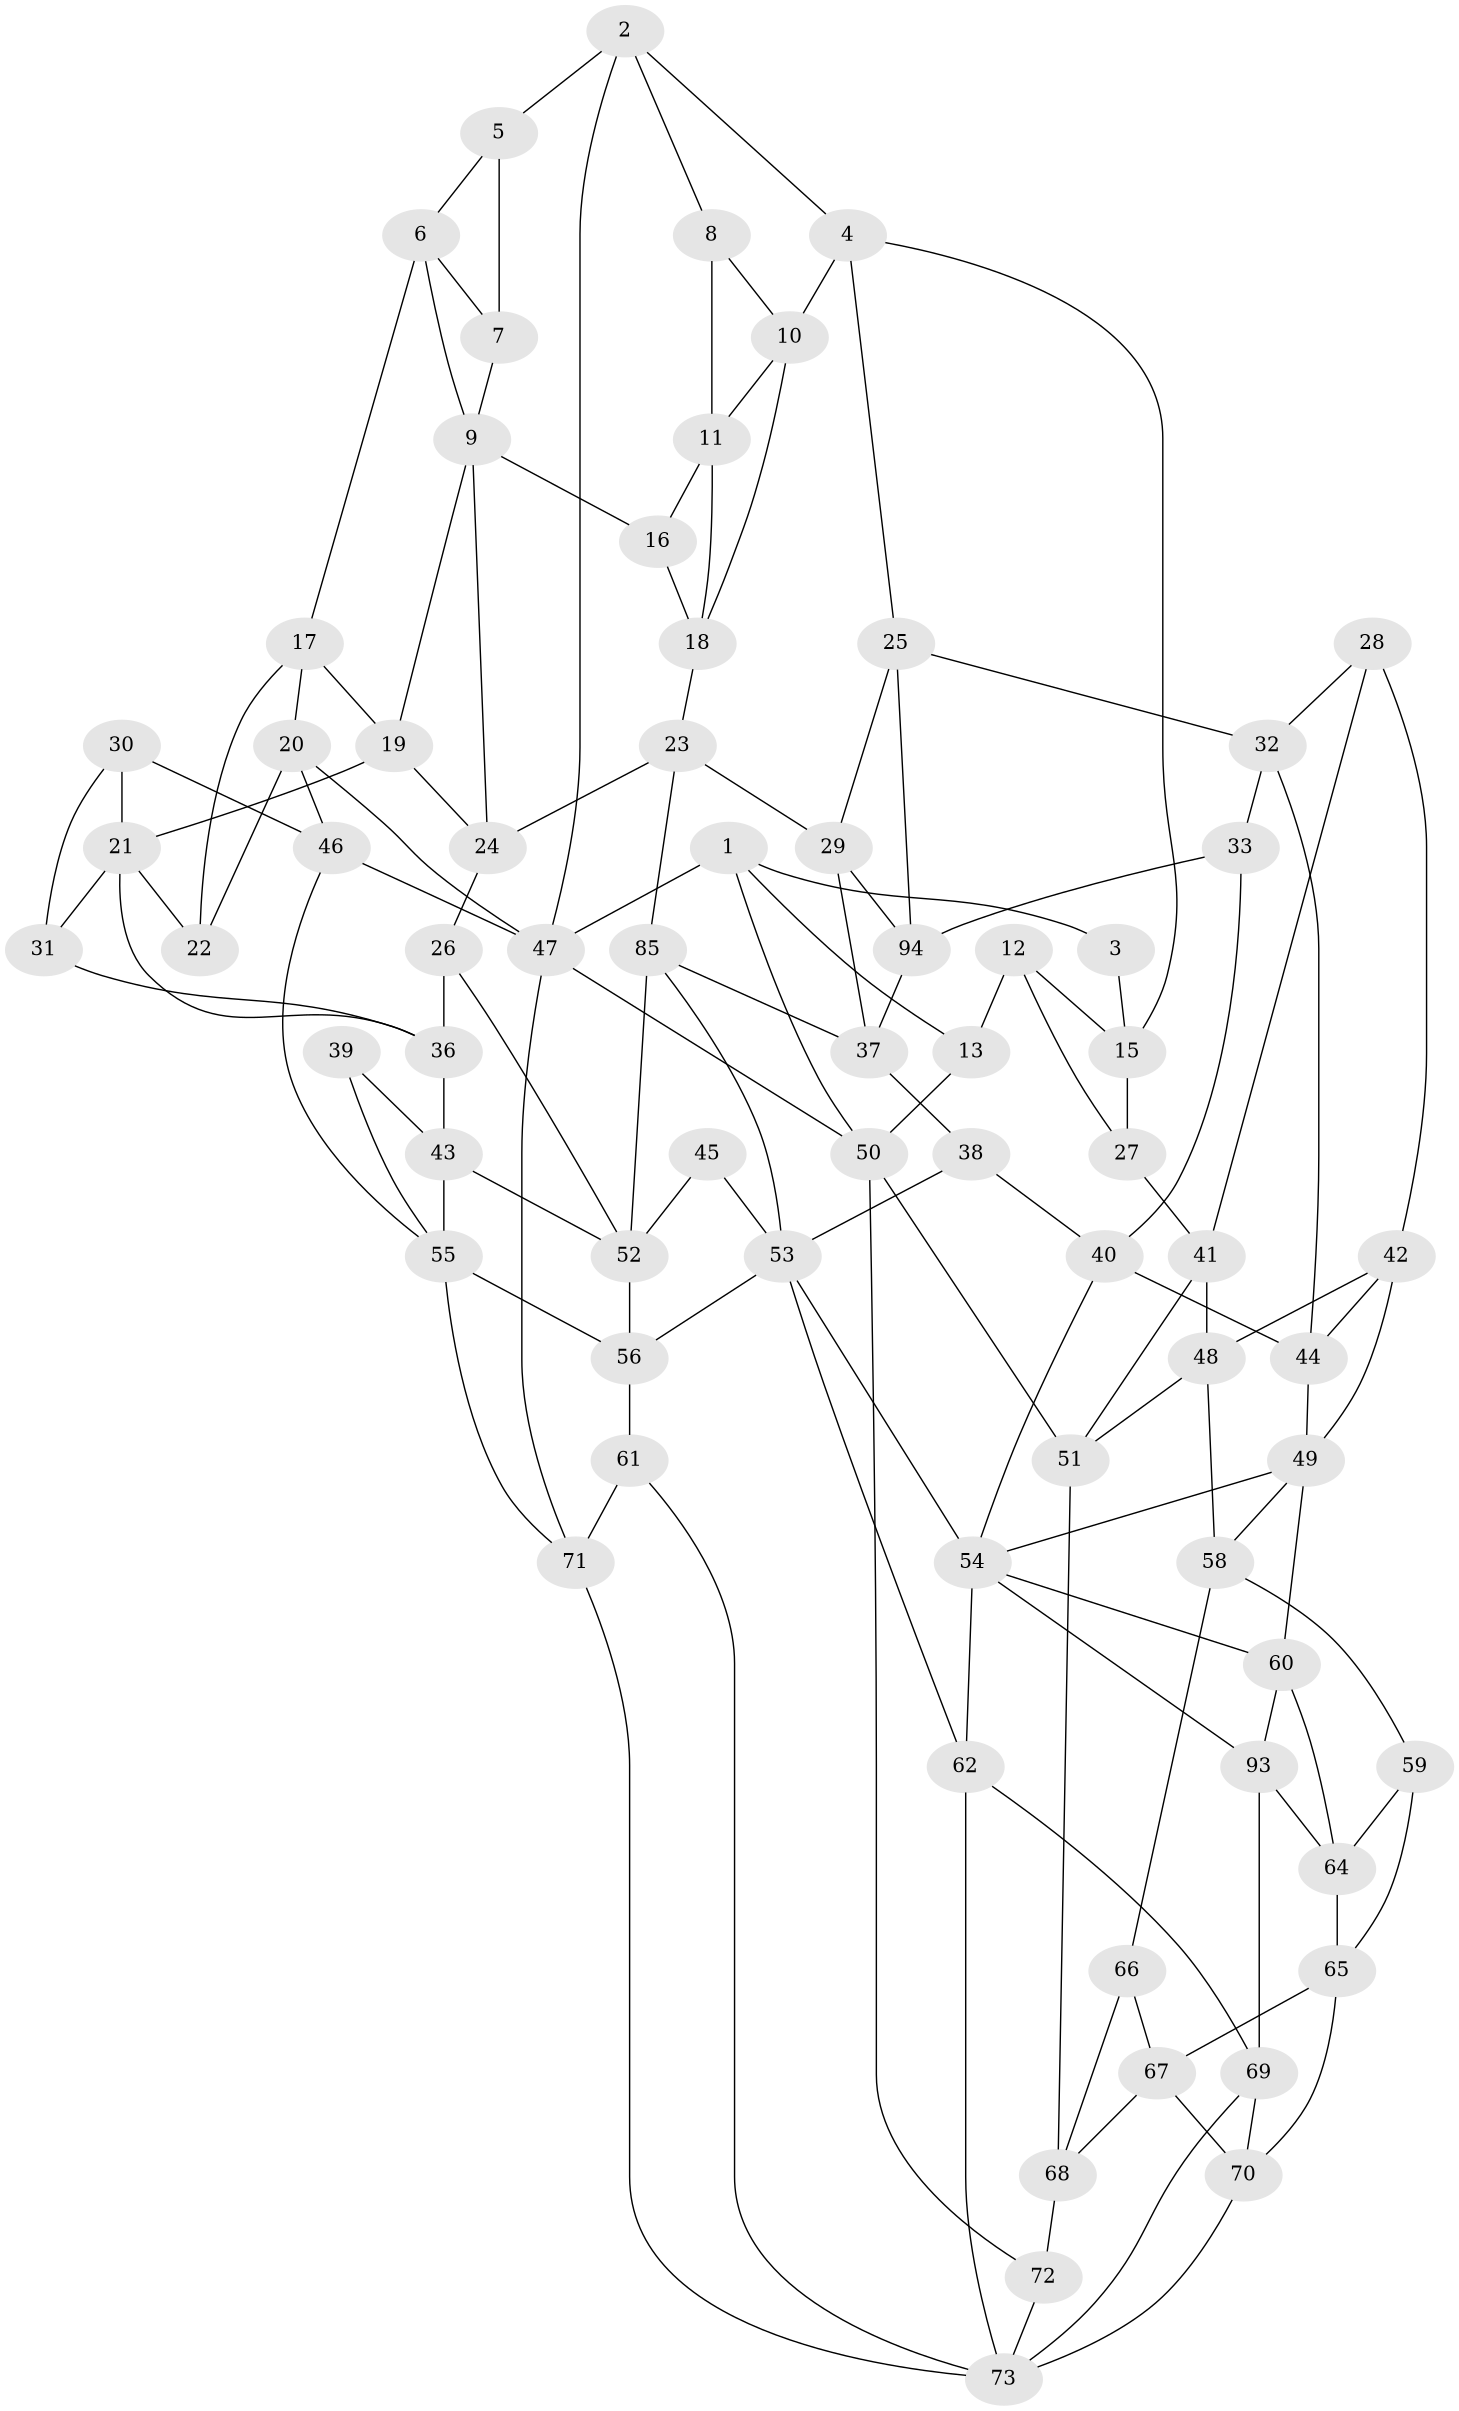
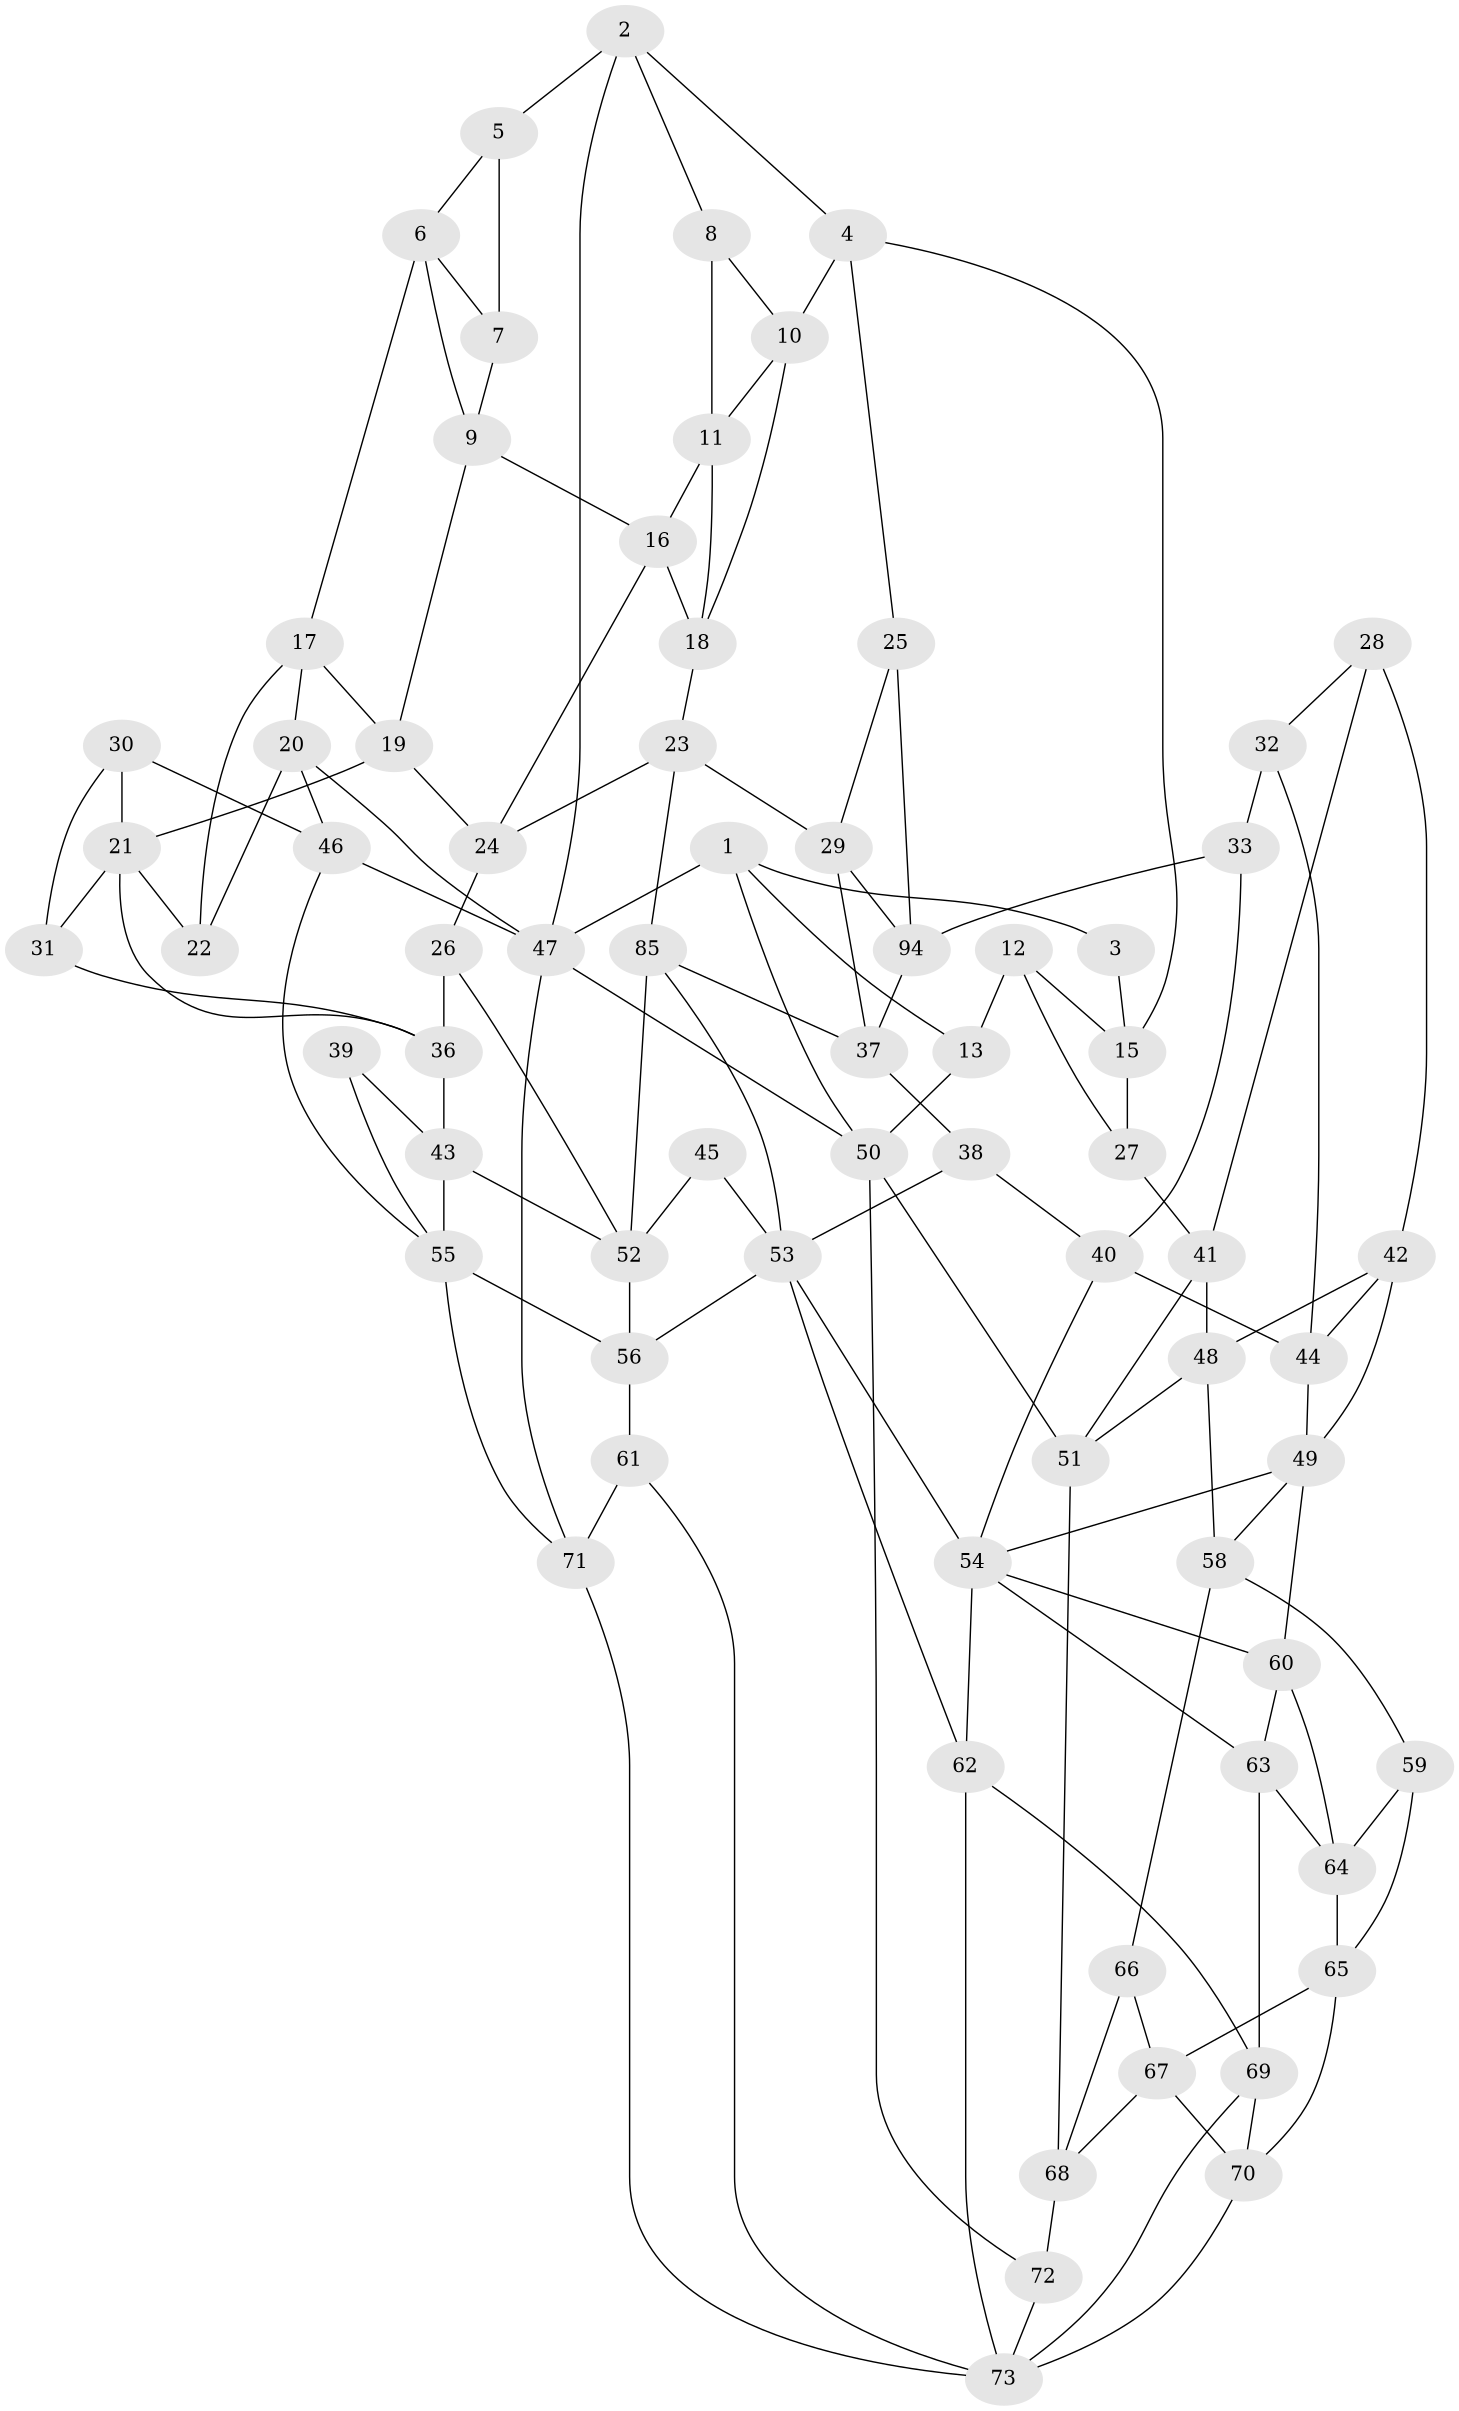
(480, 644) -> (569, 701)
(1082, 695) -> none
(1259, 1767) -> (1259, 1767)
